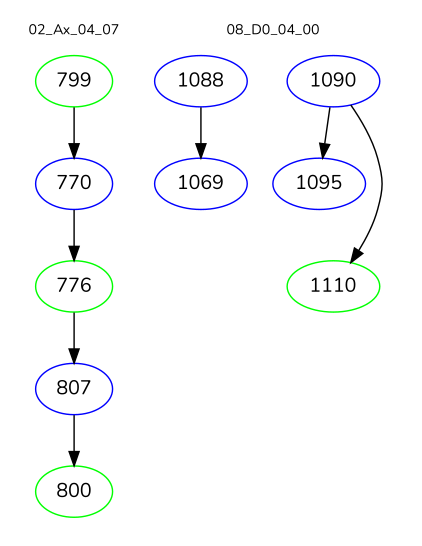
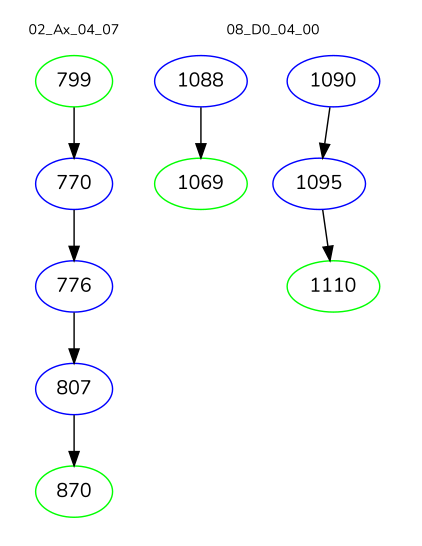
(382, 177) -> (325, 228)
(201, 184) -> (201, 184)
(74, 286) -> (74, 286)
(74, 492) -> (74, 492)
